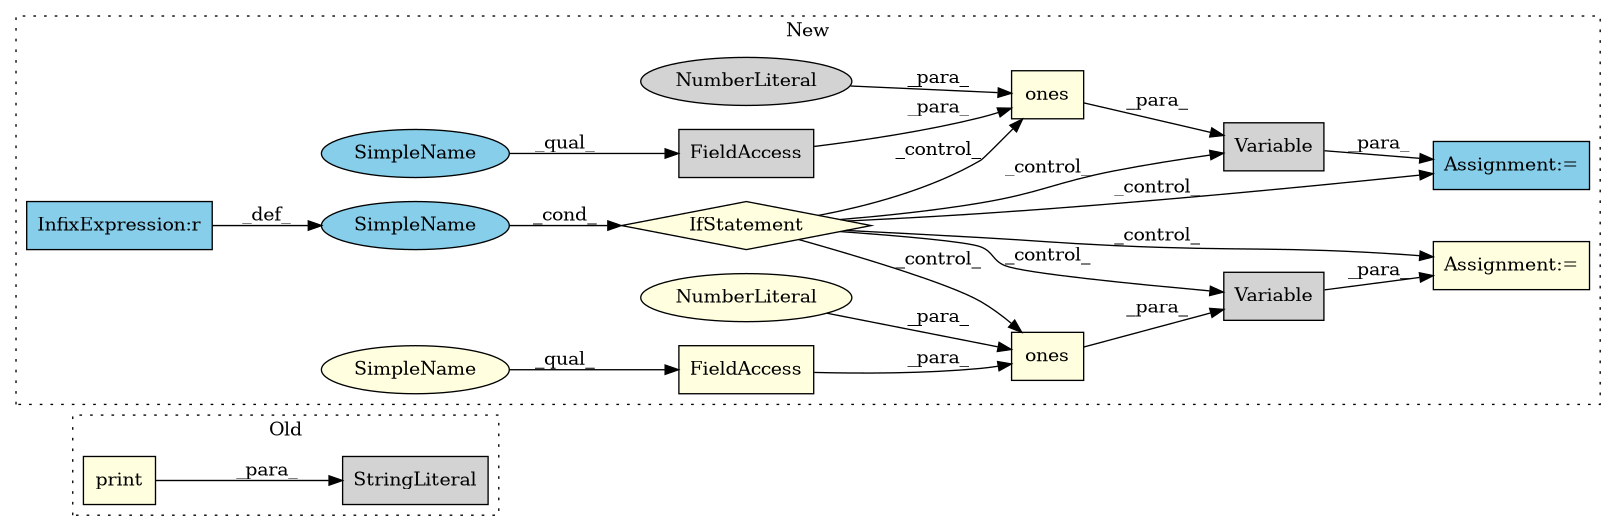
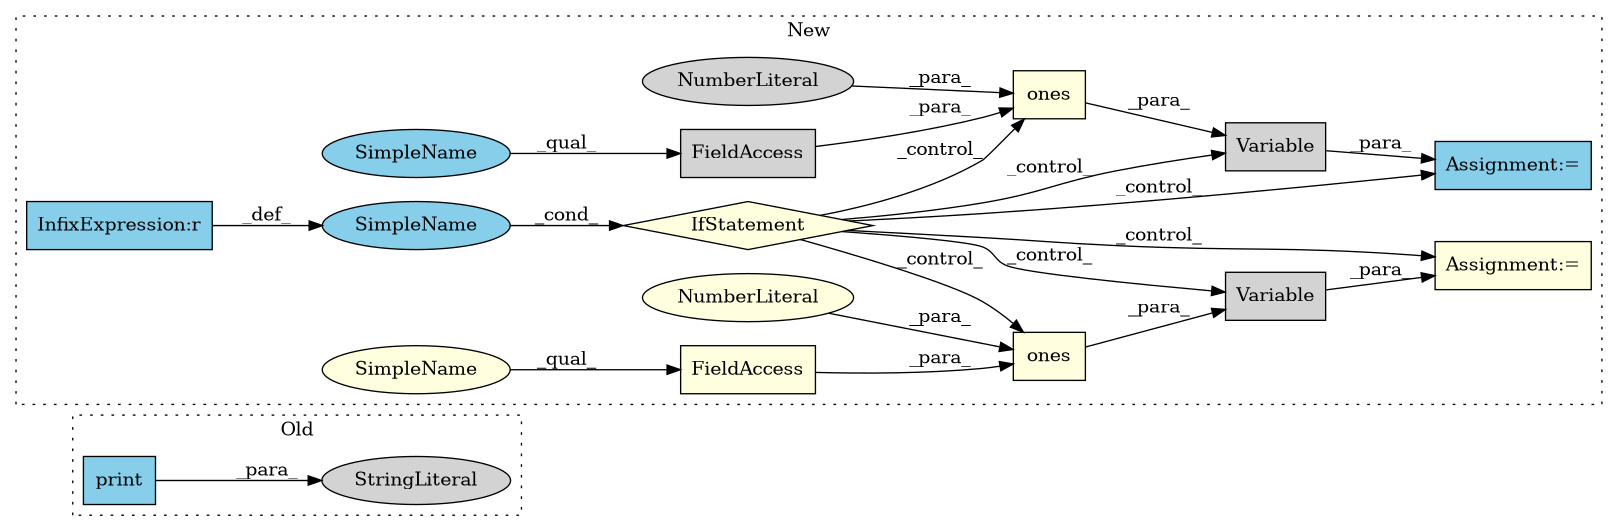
(119, 480) -> (119, 480)
(415, 480) -> (416, 480)
